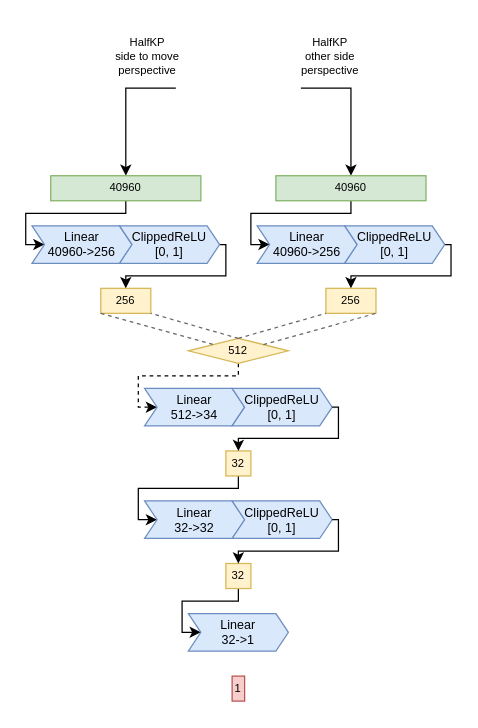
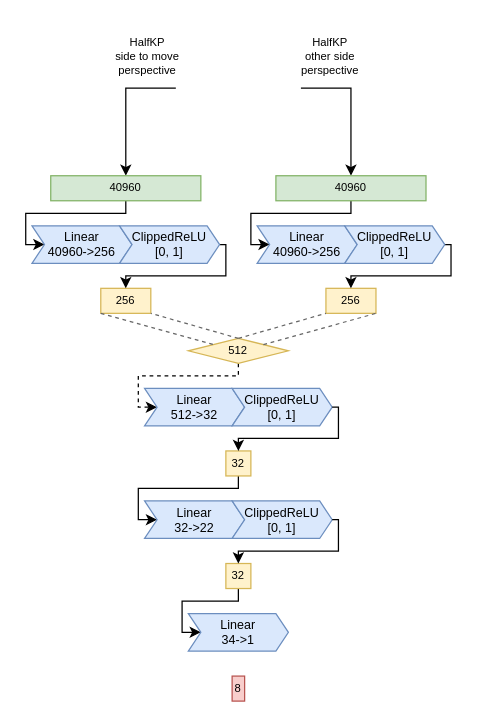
(194, 407) -> (194, 407)
(194, 519) -> (194, 519)
(238, 632) -> (238, 632)
(238, 688) -> (238, 688)
